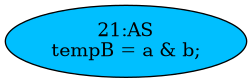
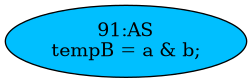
(126, 41) -> (126, 41)
